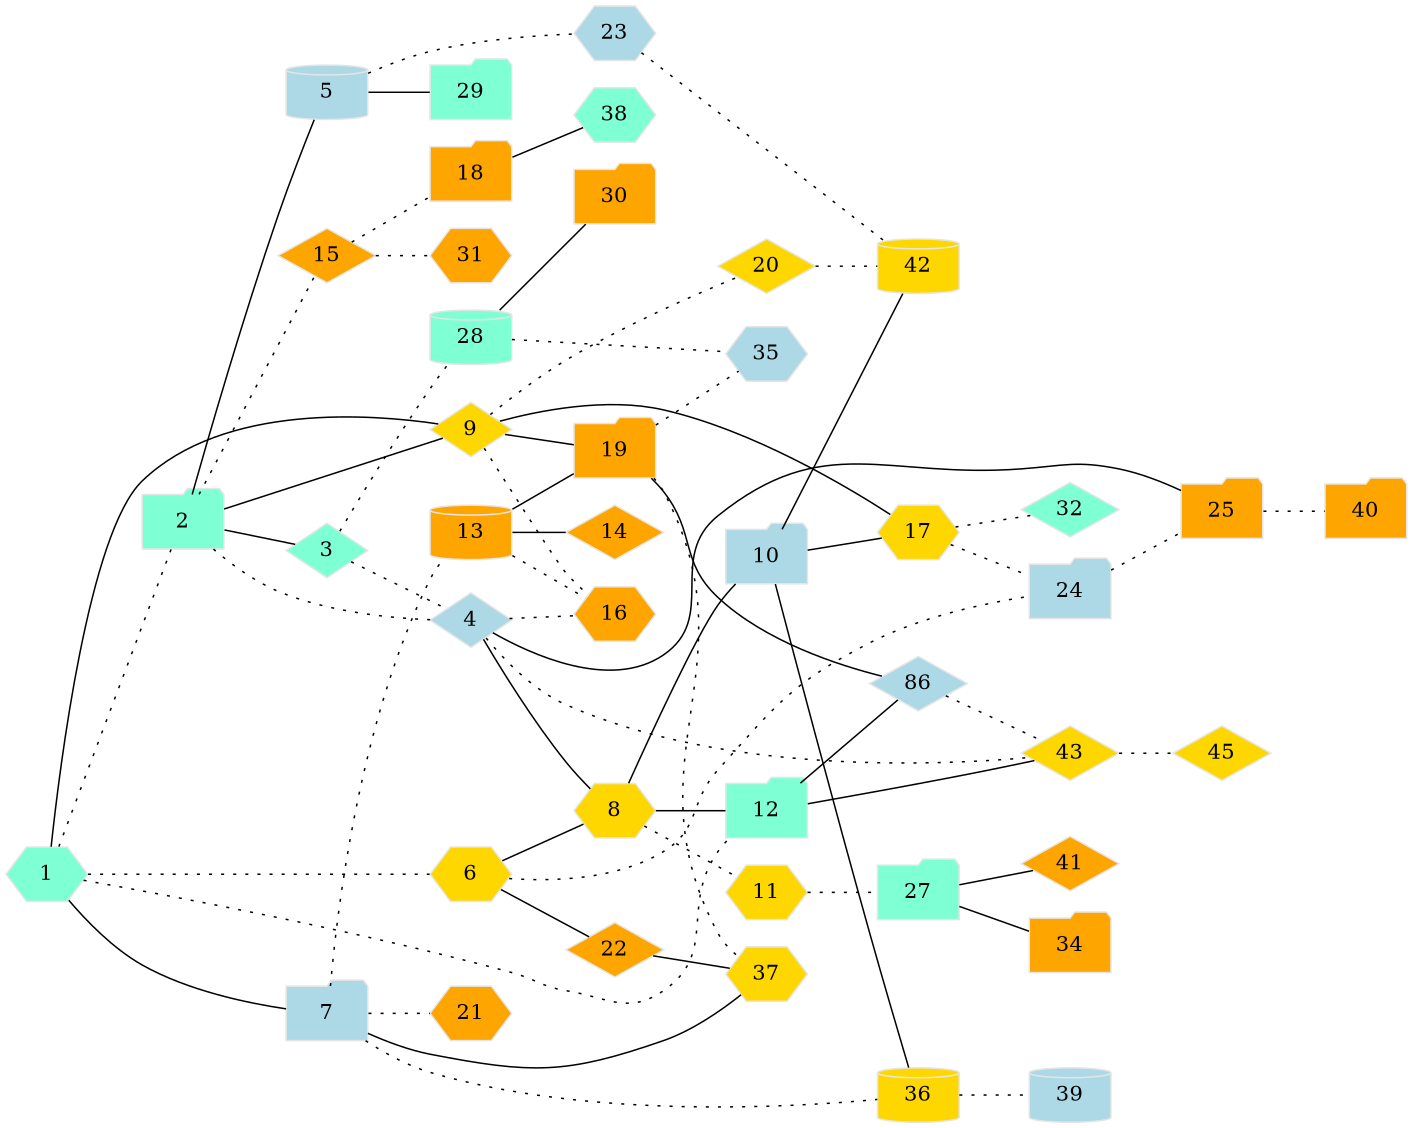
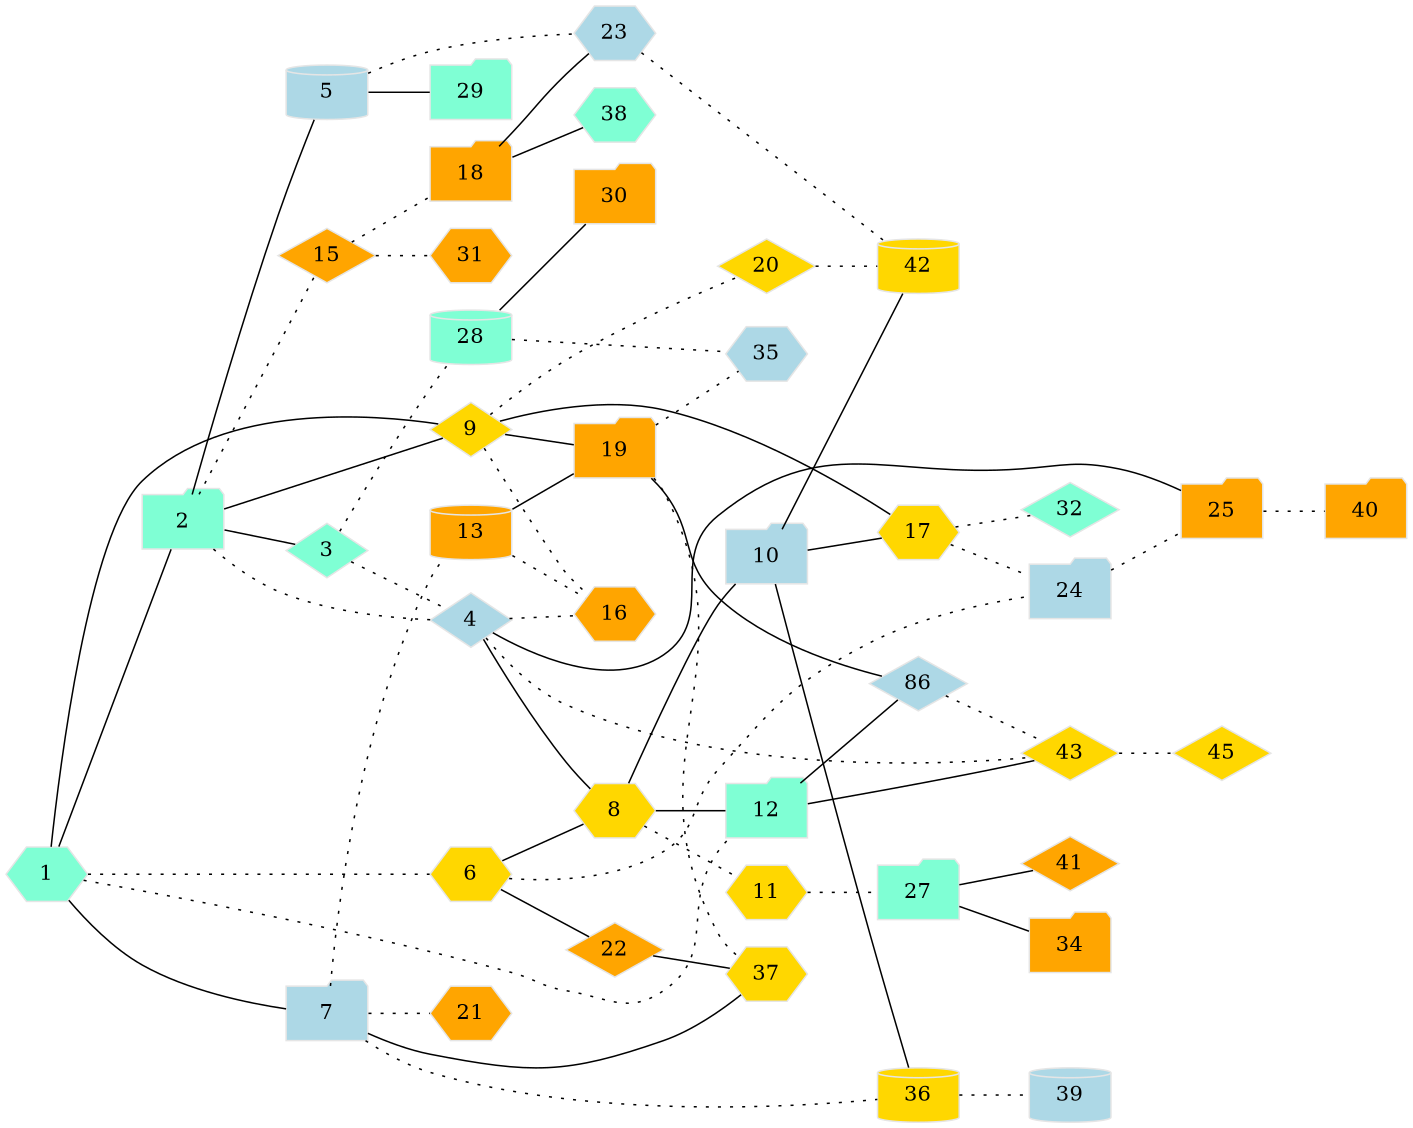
none -> (543, 99)
(615, 532) -> none
(115, 698) -> (115, 698)
